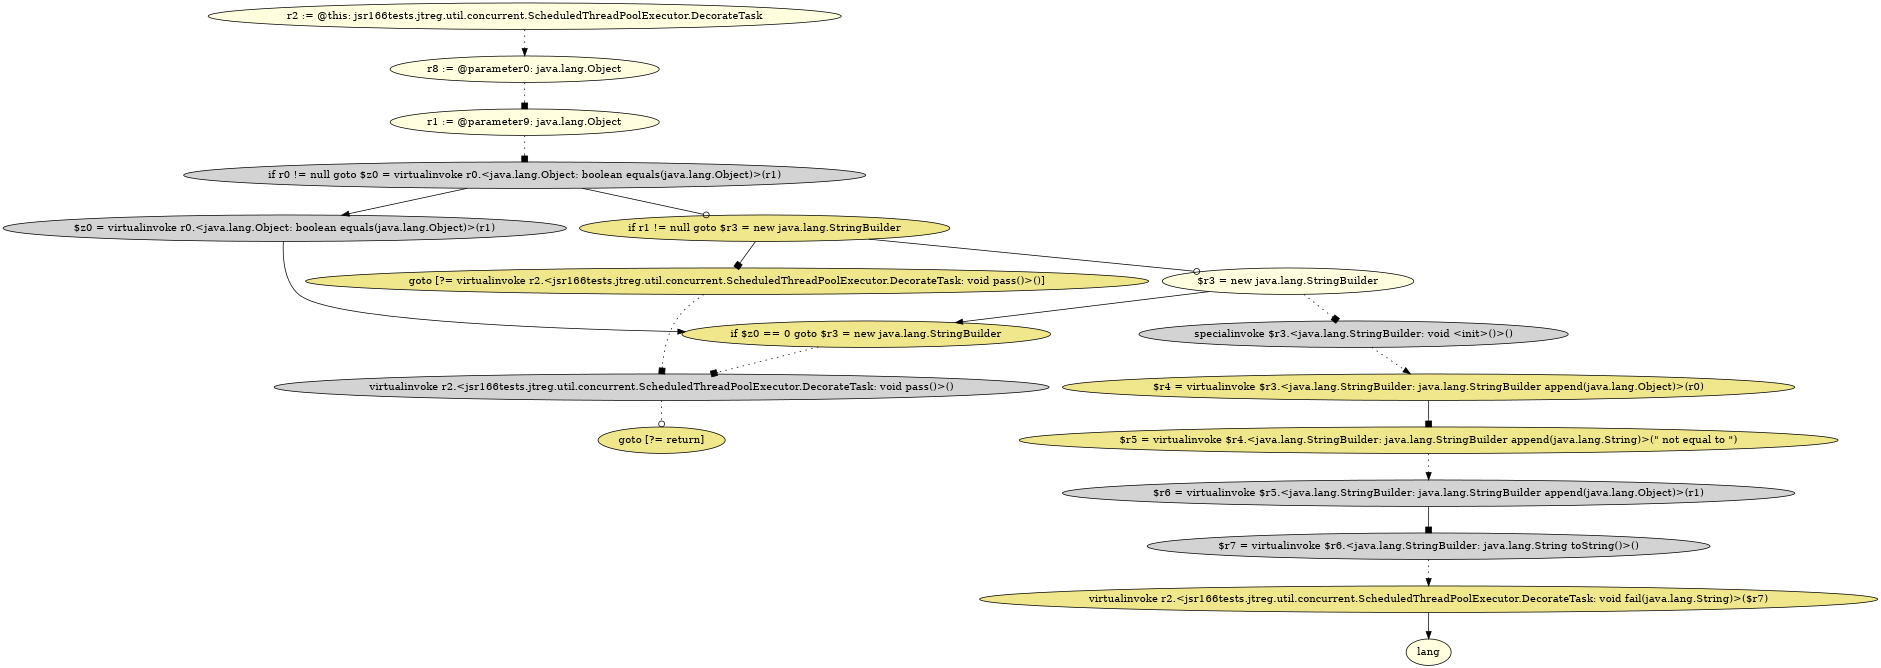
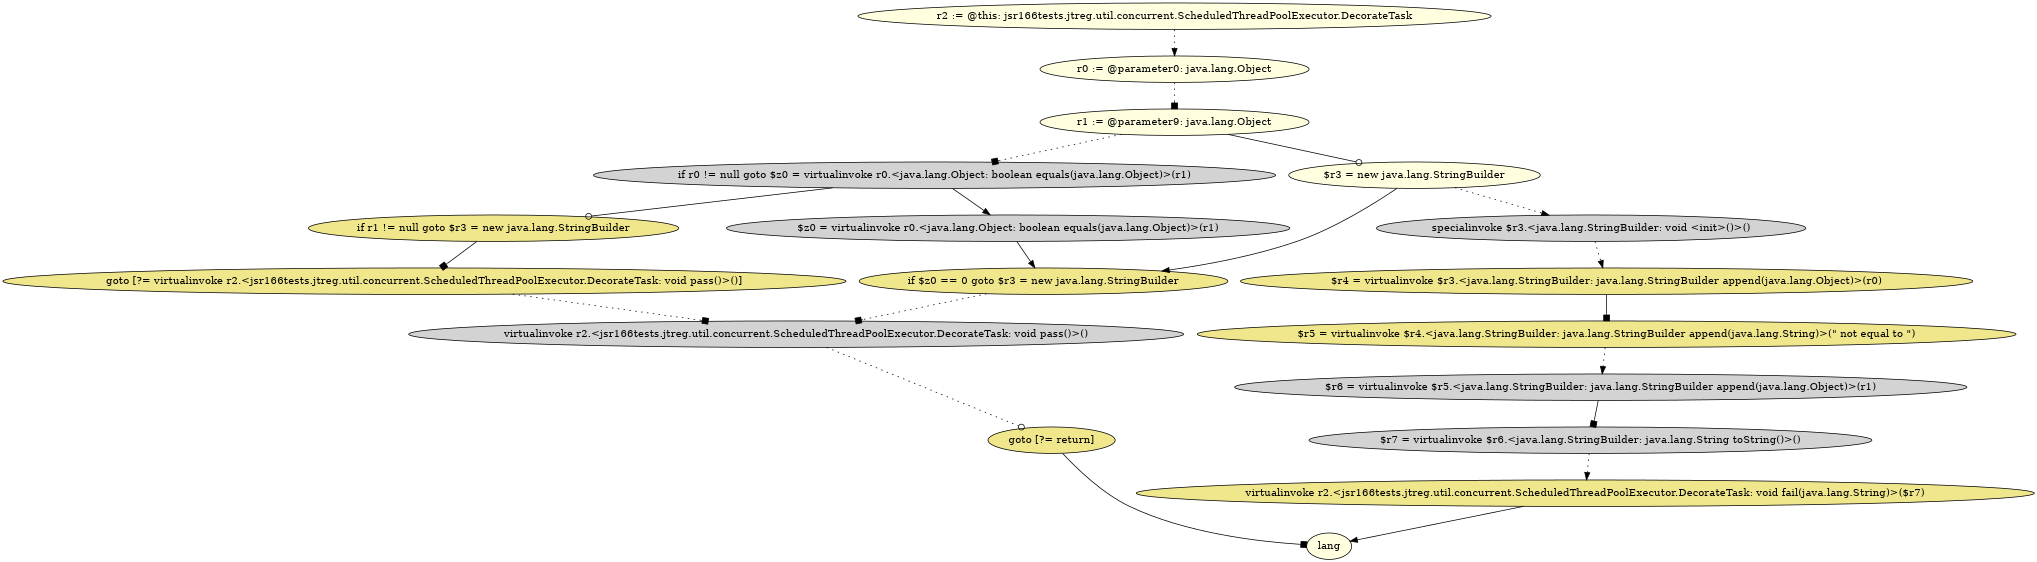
(525, 69) -> (1175, 69)
(1031, 255) -> (1292, 148)
(1318, 305) -> (1498, 200)
none -> (1171, 522)
